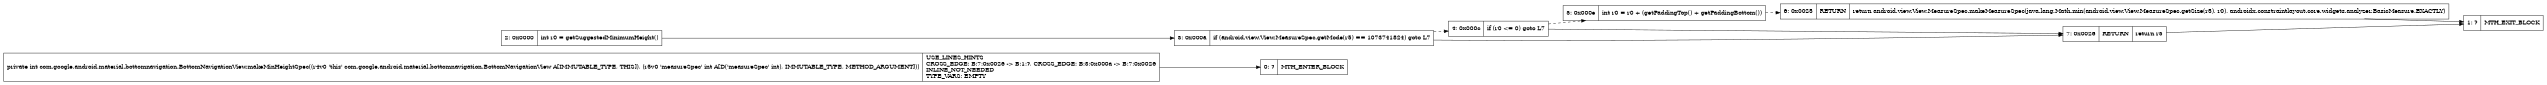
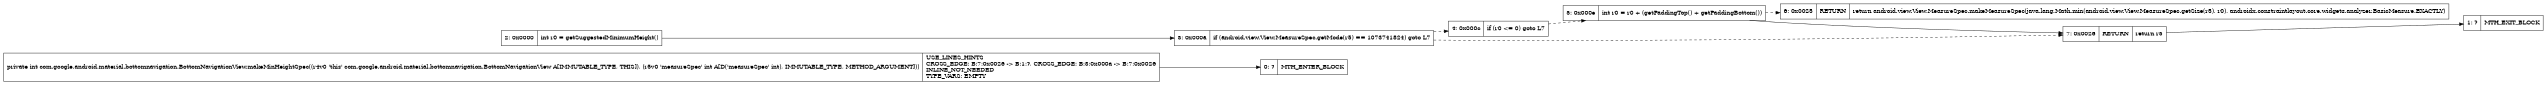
(2412, 20) -> none
(1804, 31) -> (1904, 28)
(1746, 40) -> (1746, 40)
